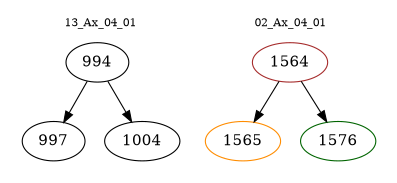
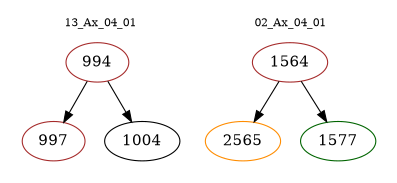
(97, 62) -> (97, 62)
(54, 141) -> (54, 141)
(243, 141) -> (243, 141)
(338, 141) -> (338, 141)
